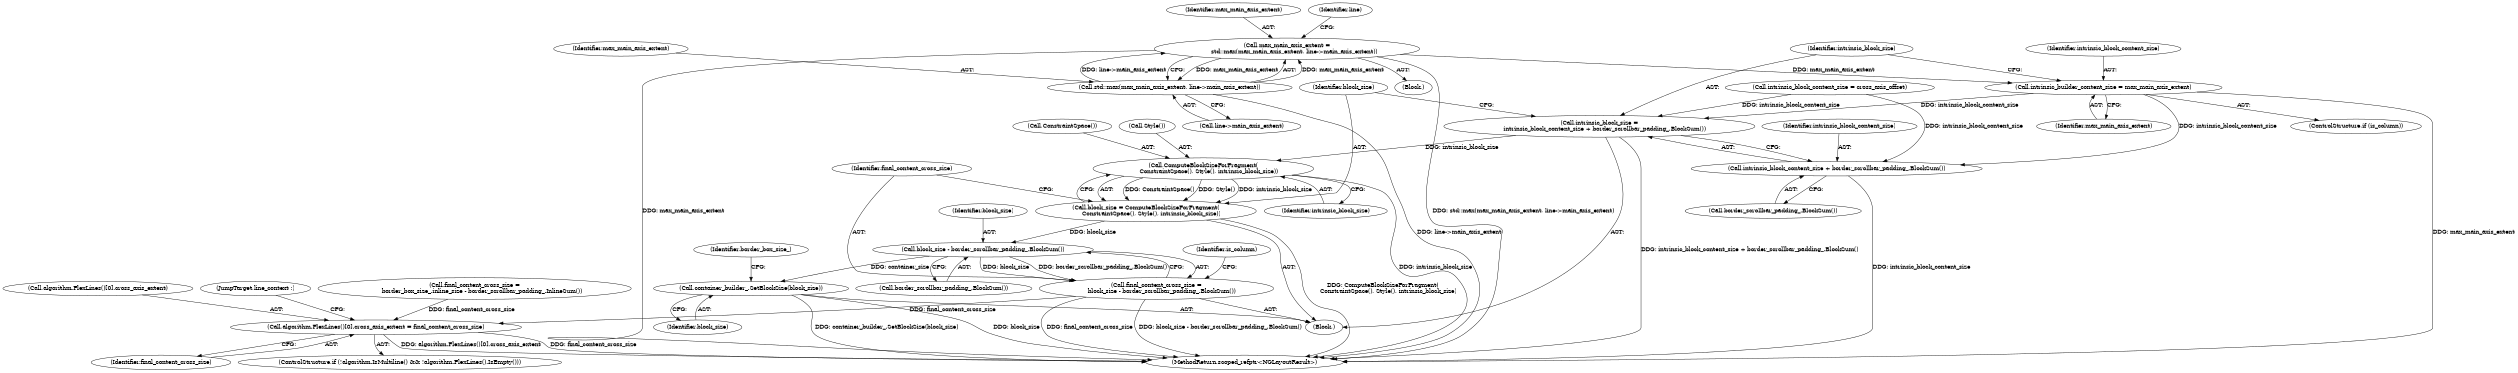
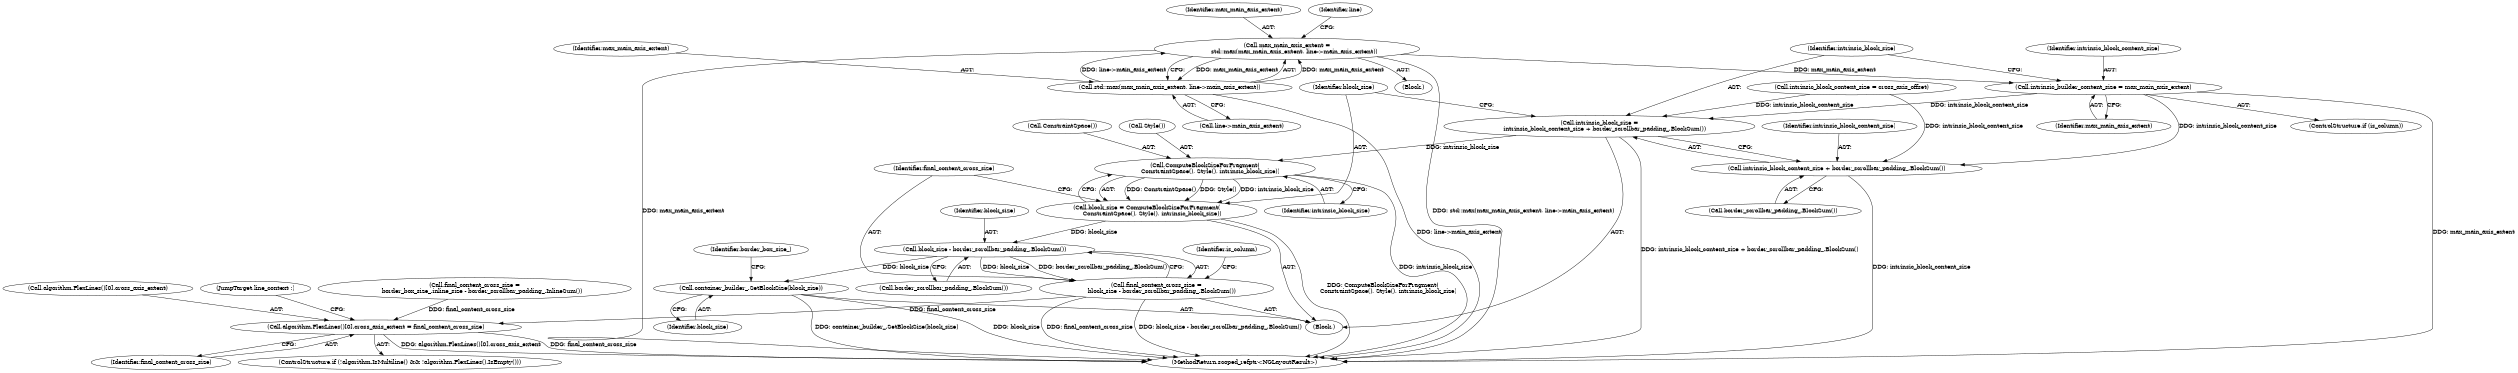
(900, 267) -> (906, 267)
